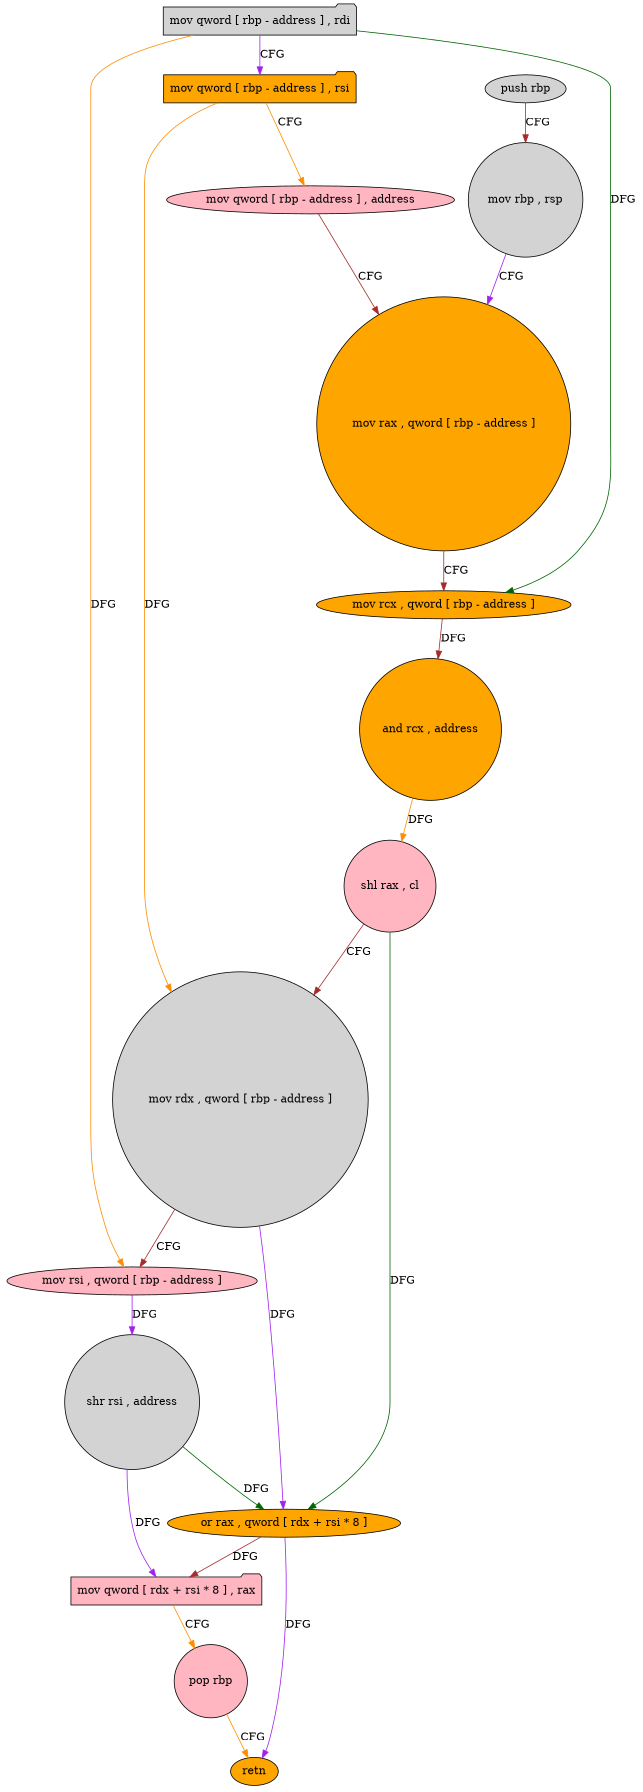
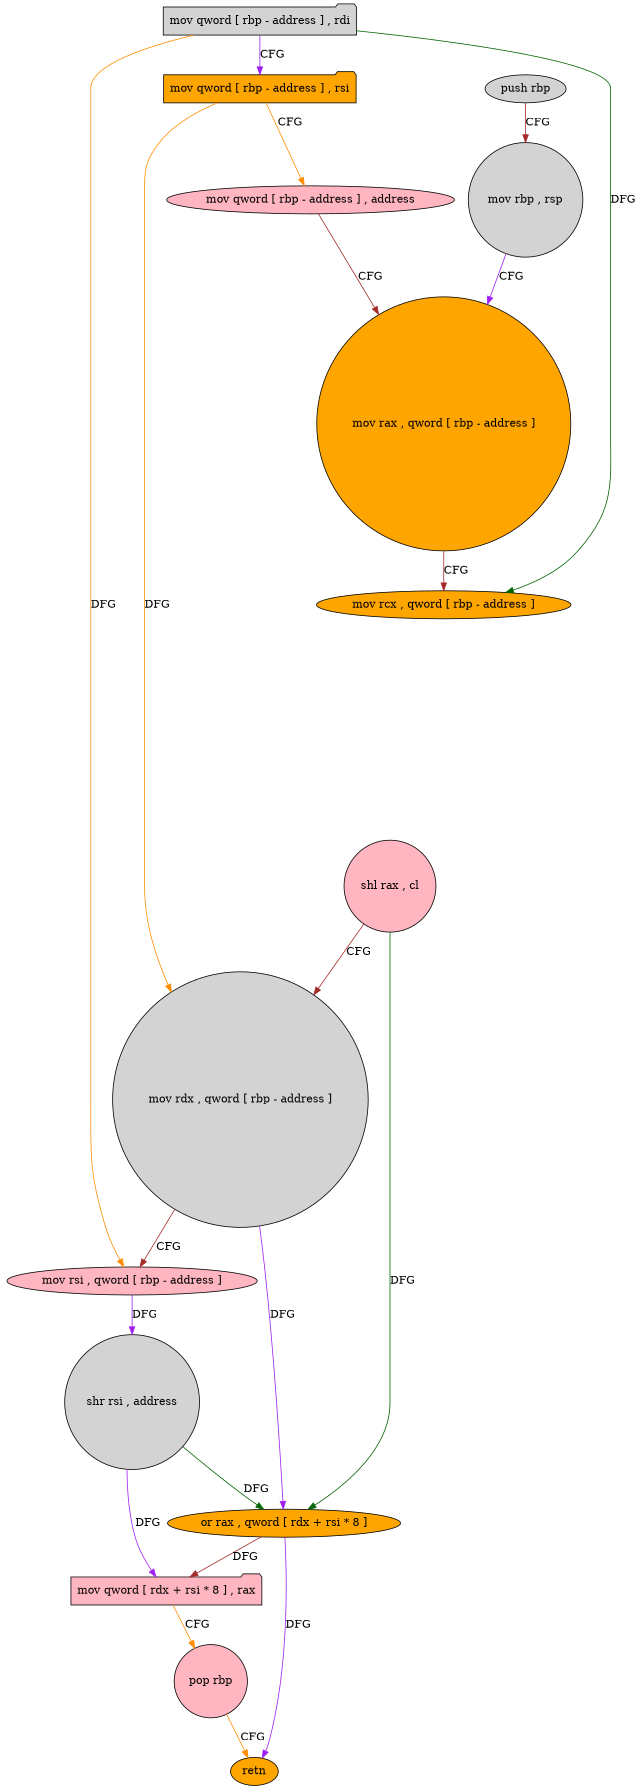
(431, 729) -> none
